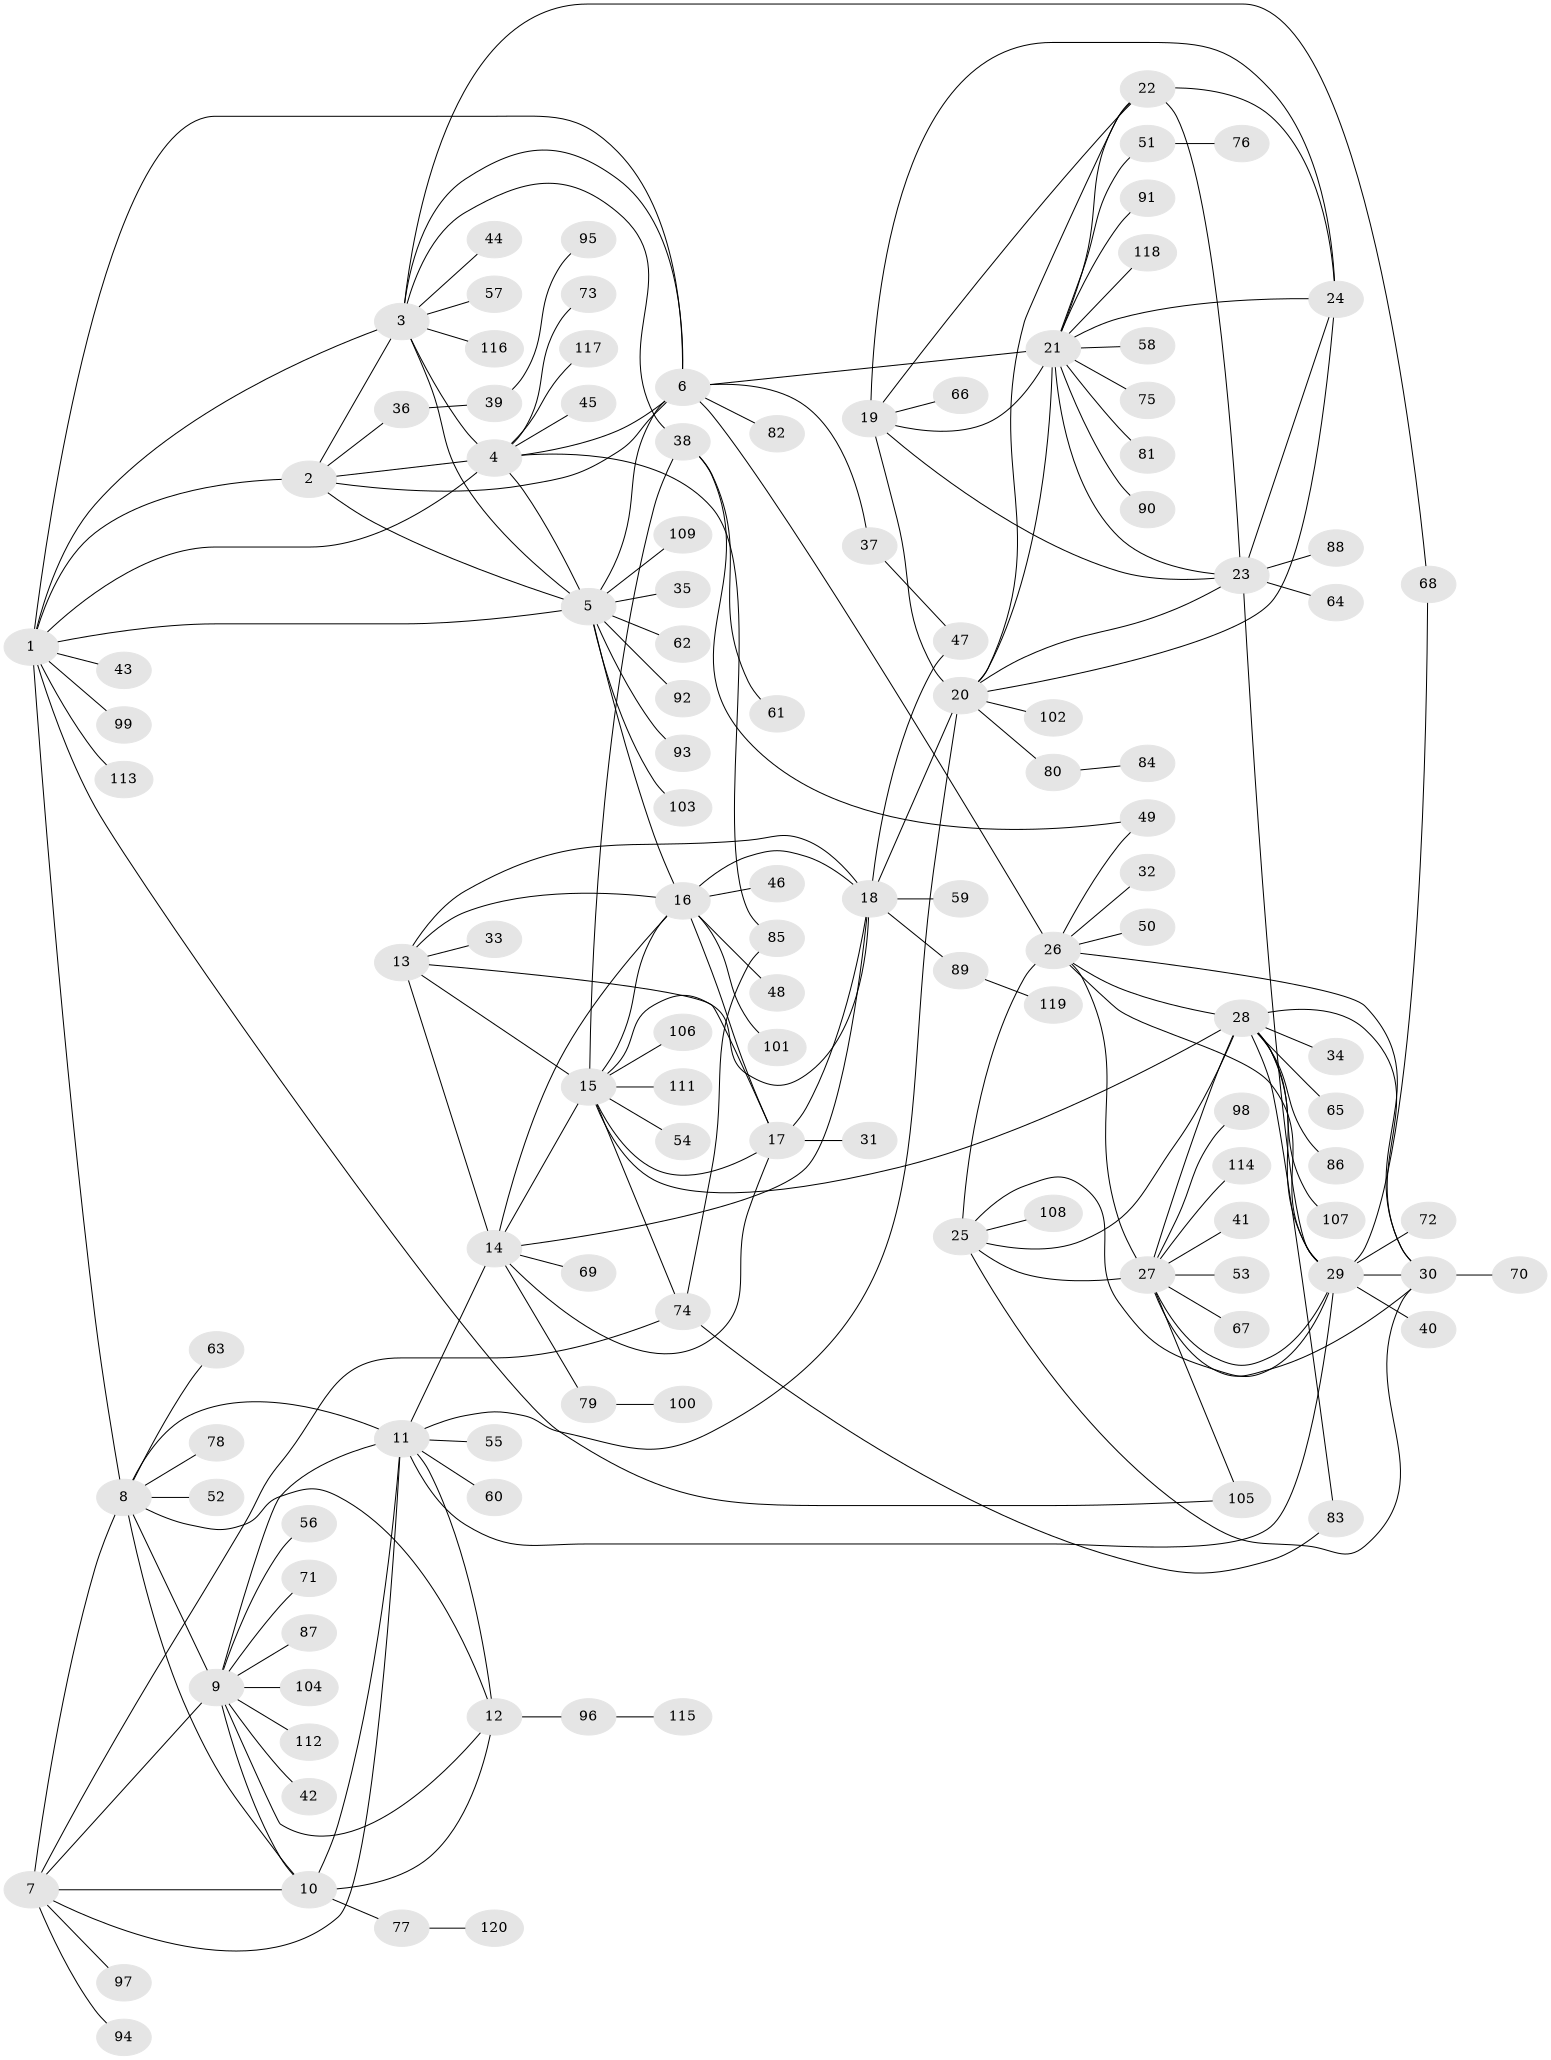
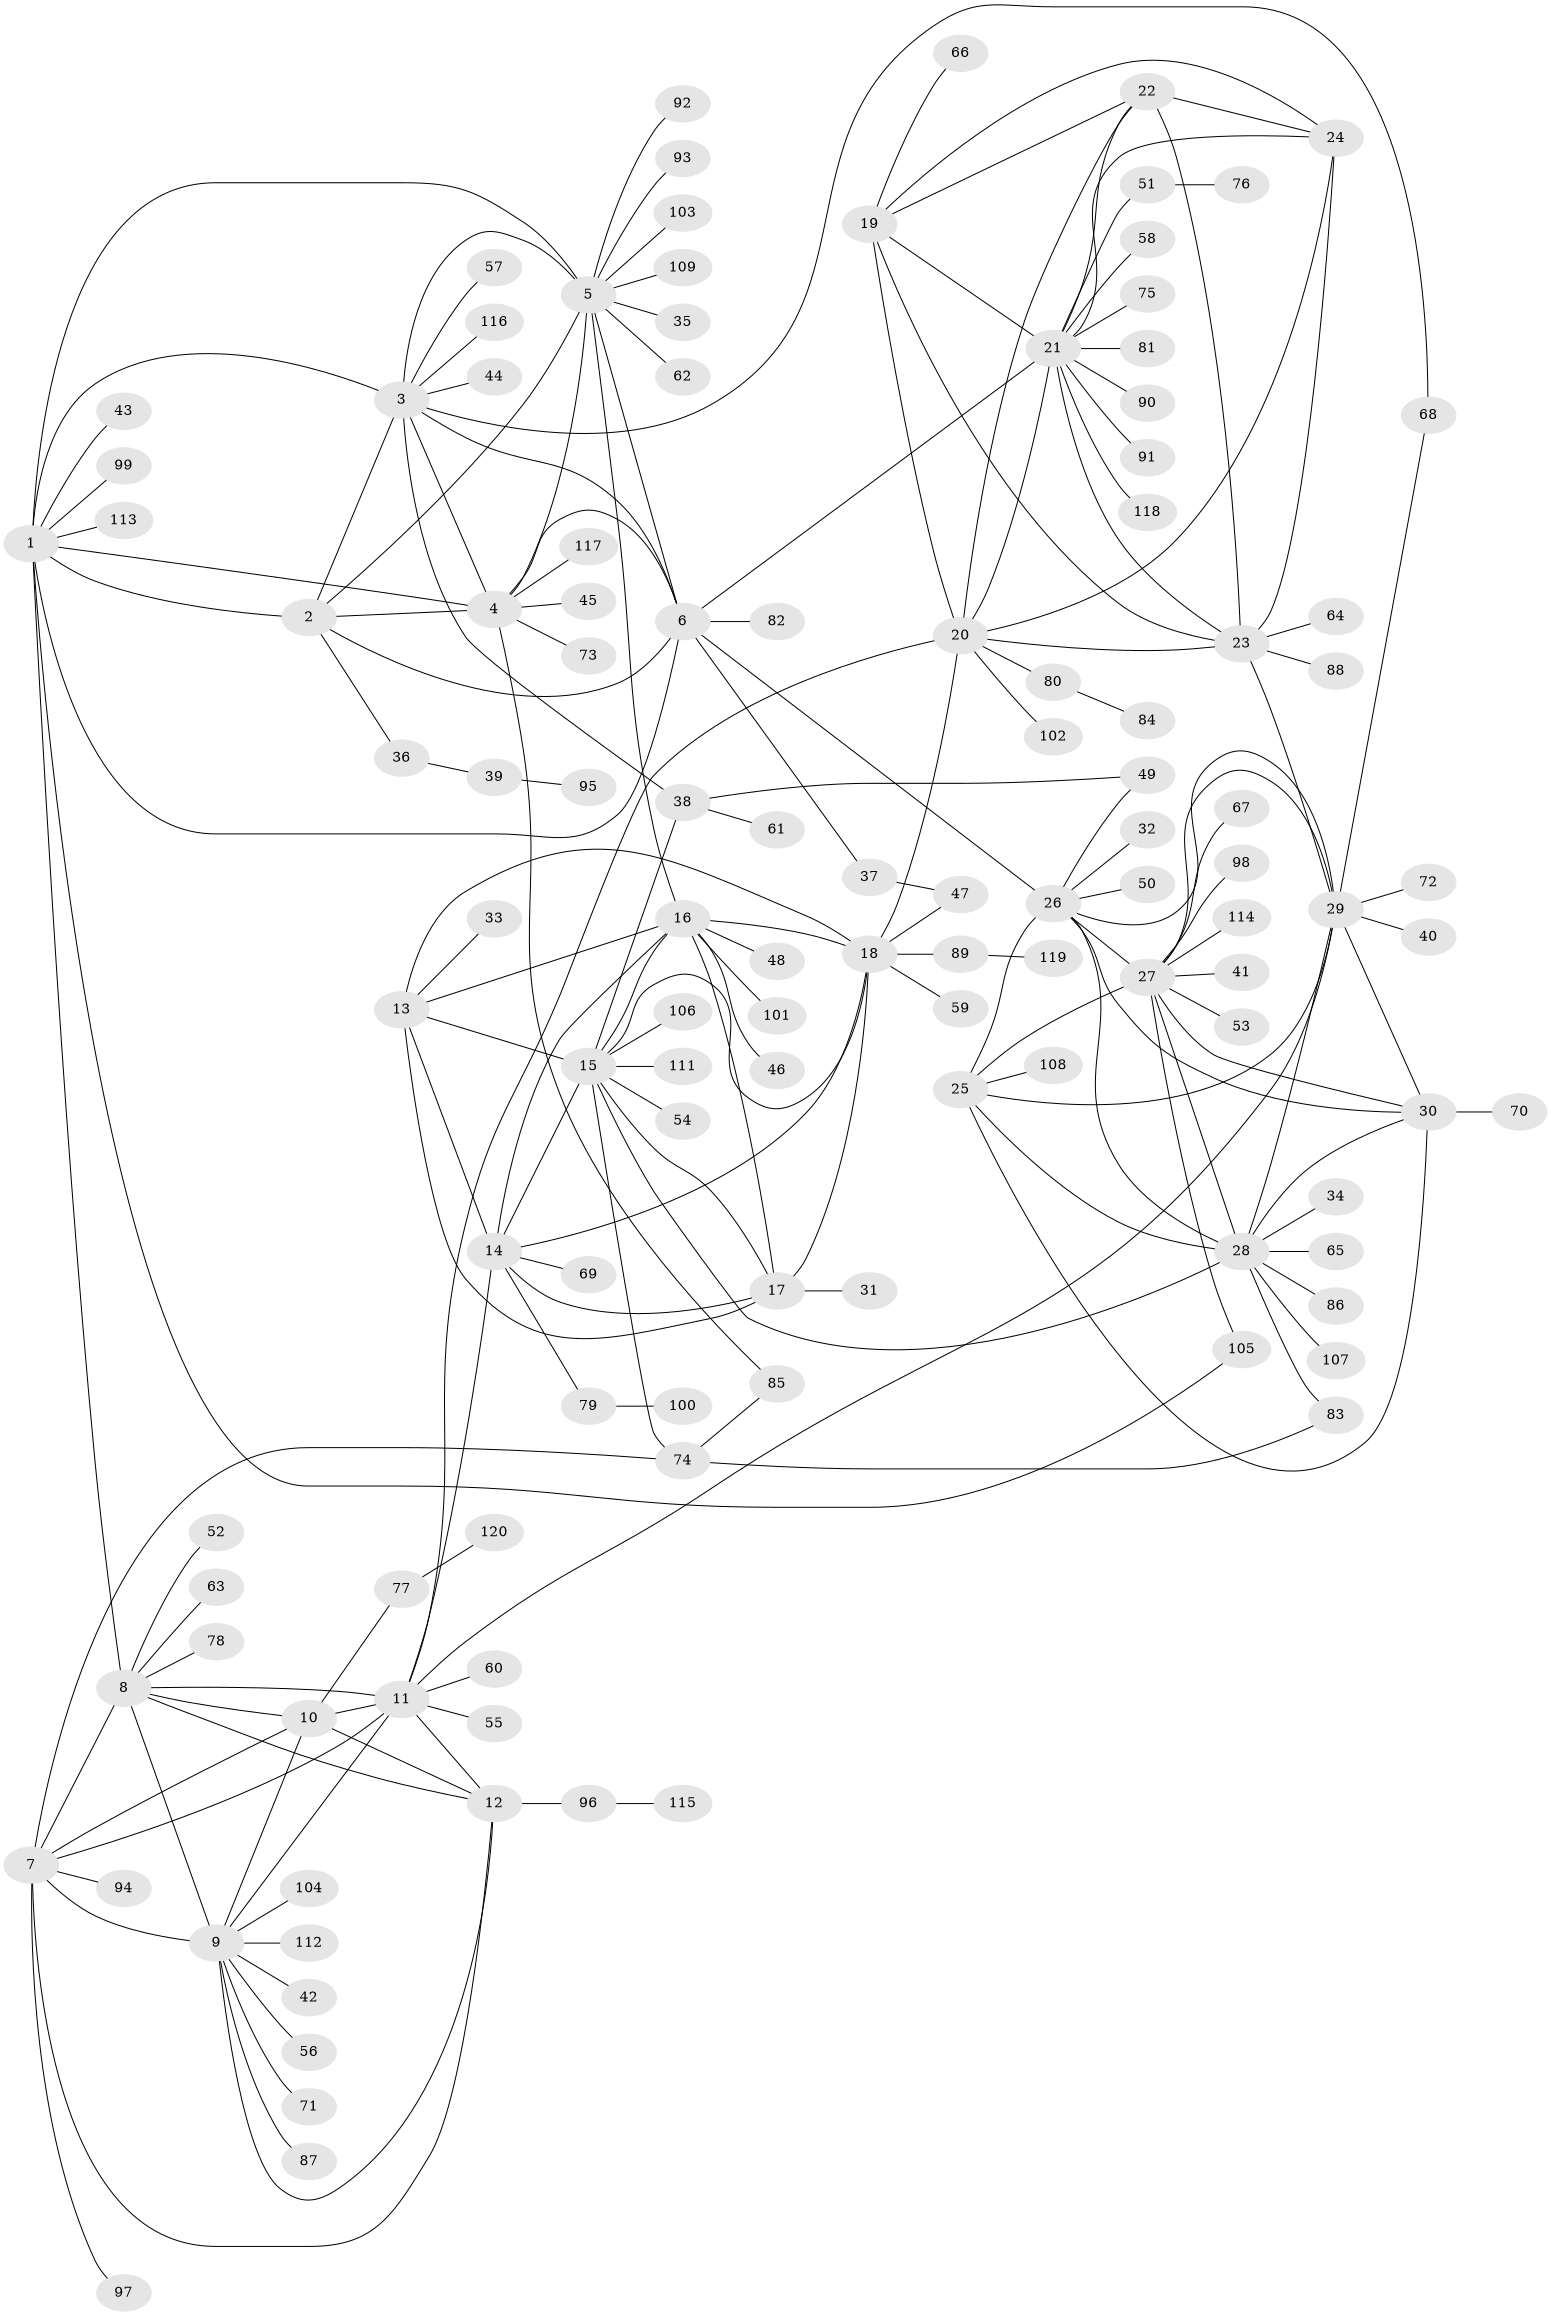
none -> (291, 2246)
